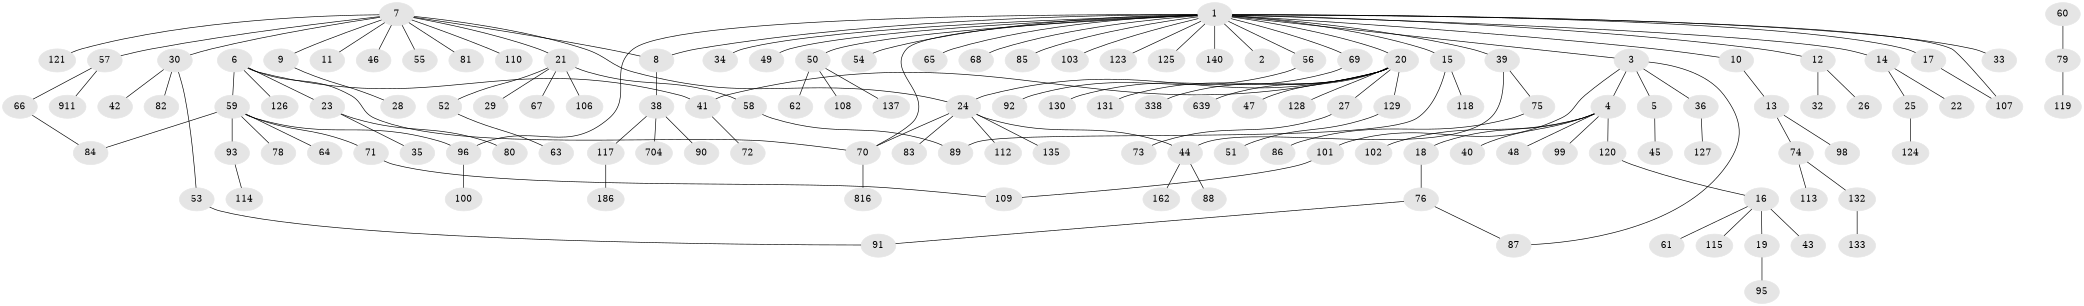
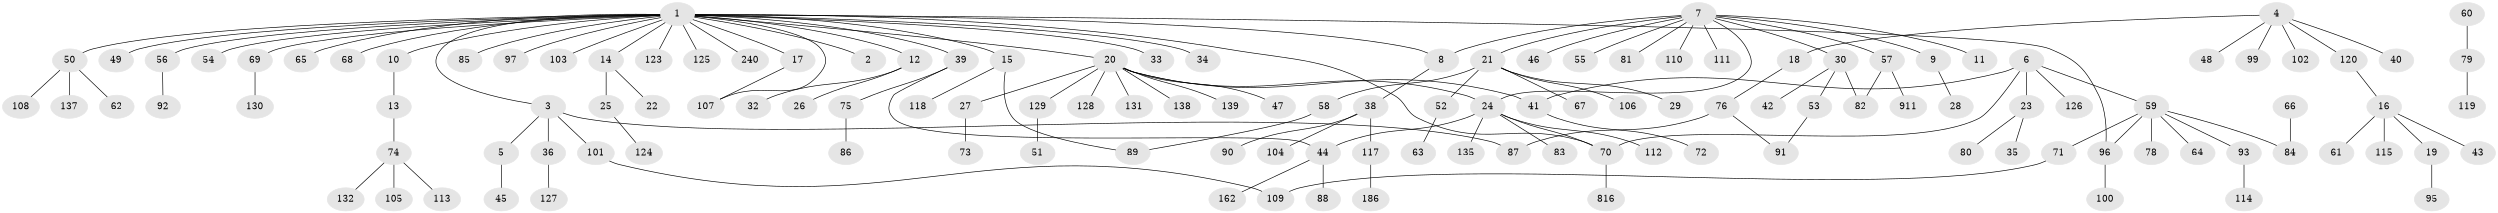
(57, 60) -> (1722, 60)
none -> (511, 60)
(1215, 60) -> (750, 60)
(62, 84) -> (1874, 84)
(1620, 84) -> none
(1154, 107) -> (1182, 107)
(1202, 107) -> (1231, 107)
(654, 153) -> (1276, 153)
(1842, 153) -> none
none -> (394, 199)
(1857, 246) -> none
